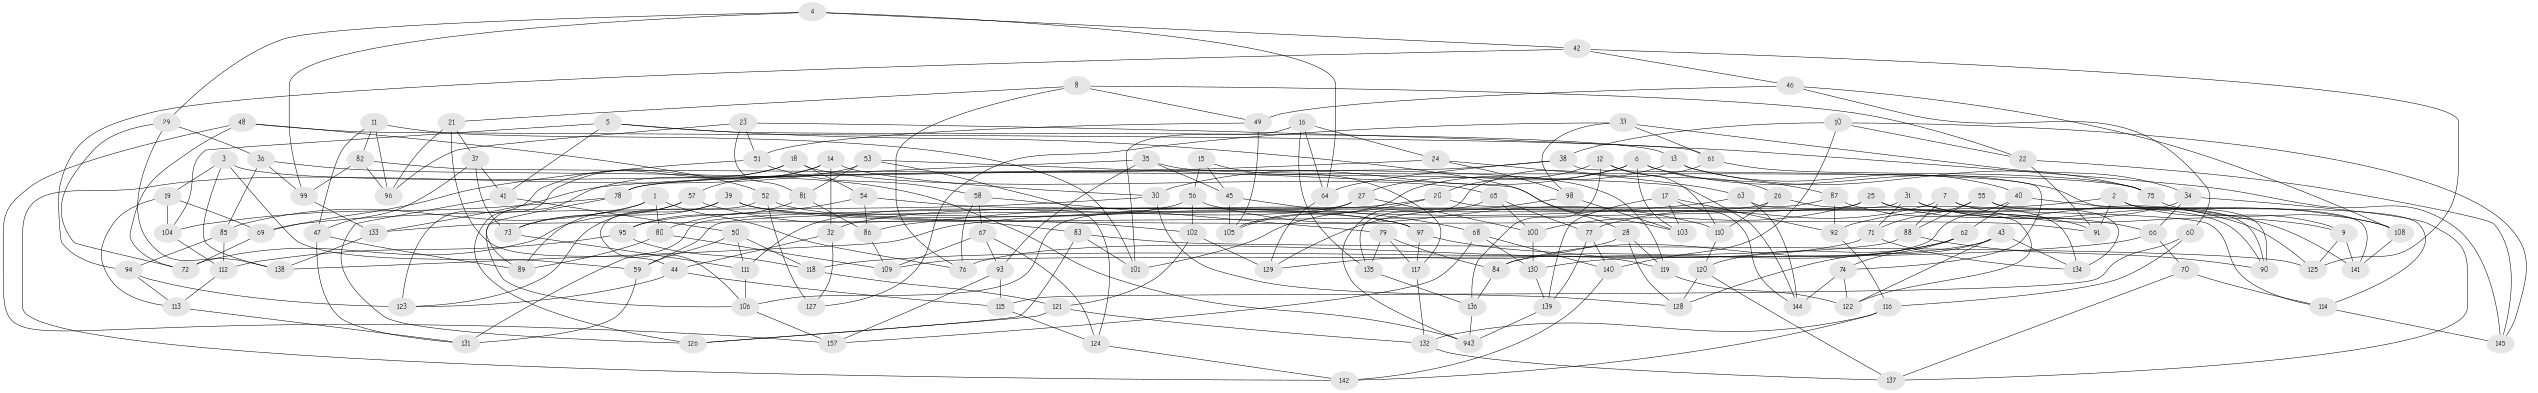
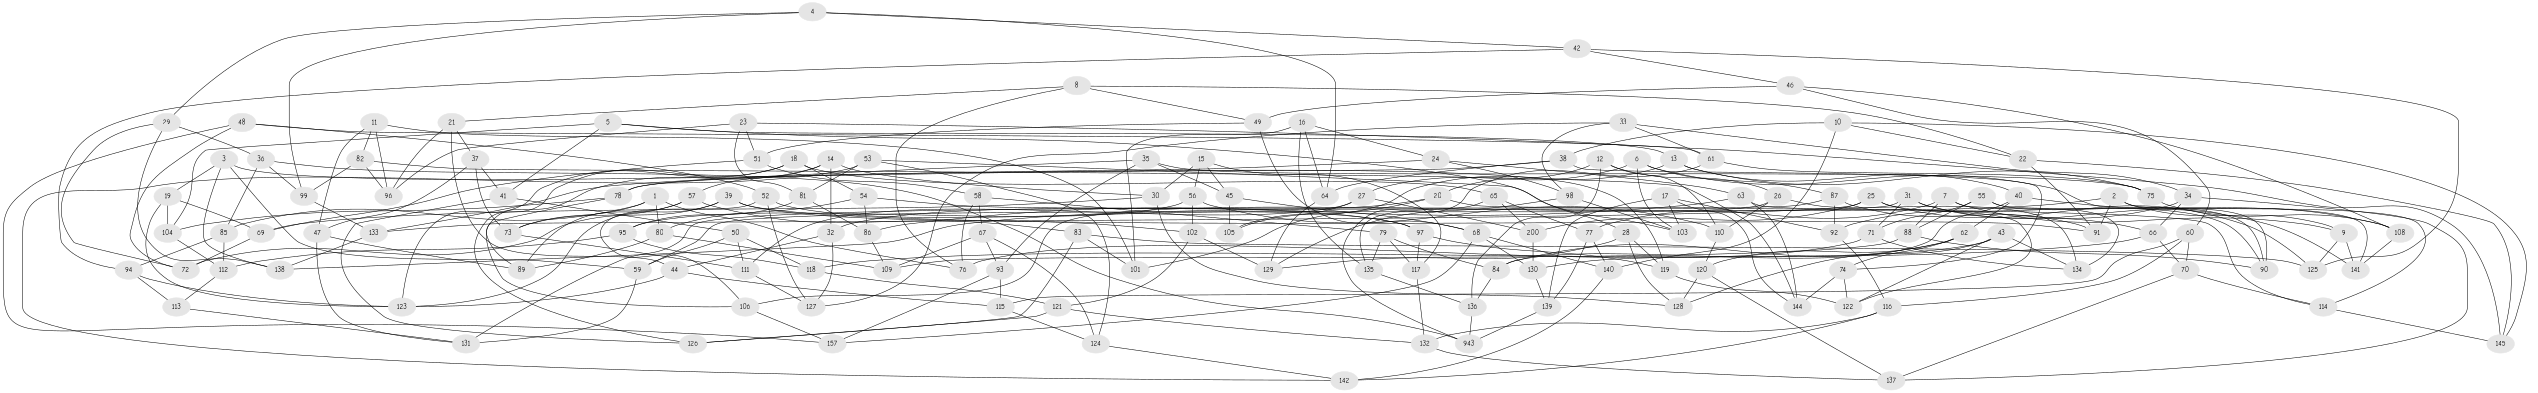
(1255, 178) -> (1301, 201)
(1512, 184) -> (1179, 178)
(1533, 233) -> (1533, 233)
none -> (2188, 251)
(101, 257) -> (241, 299)
(745, 289) -> (780, 289)
